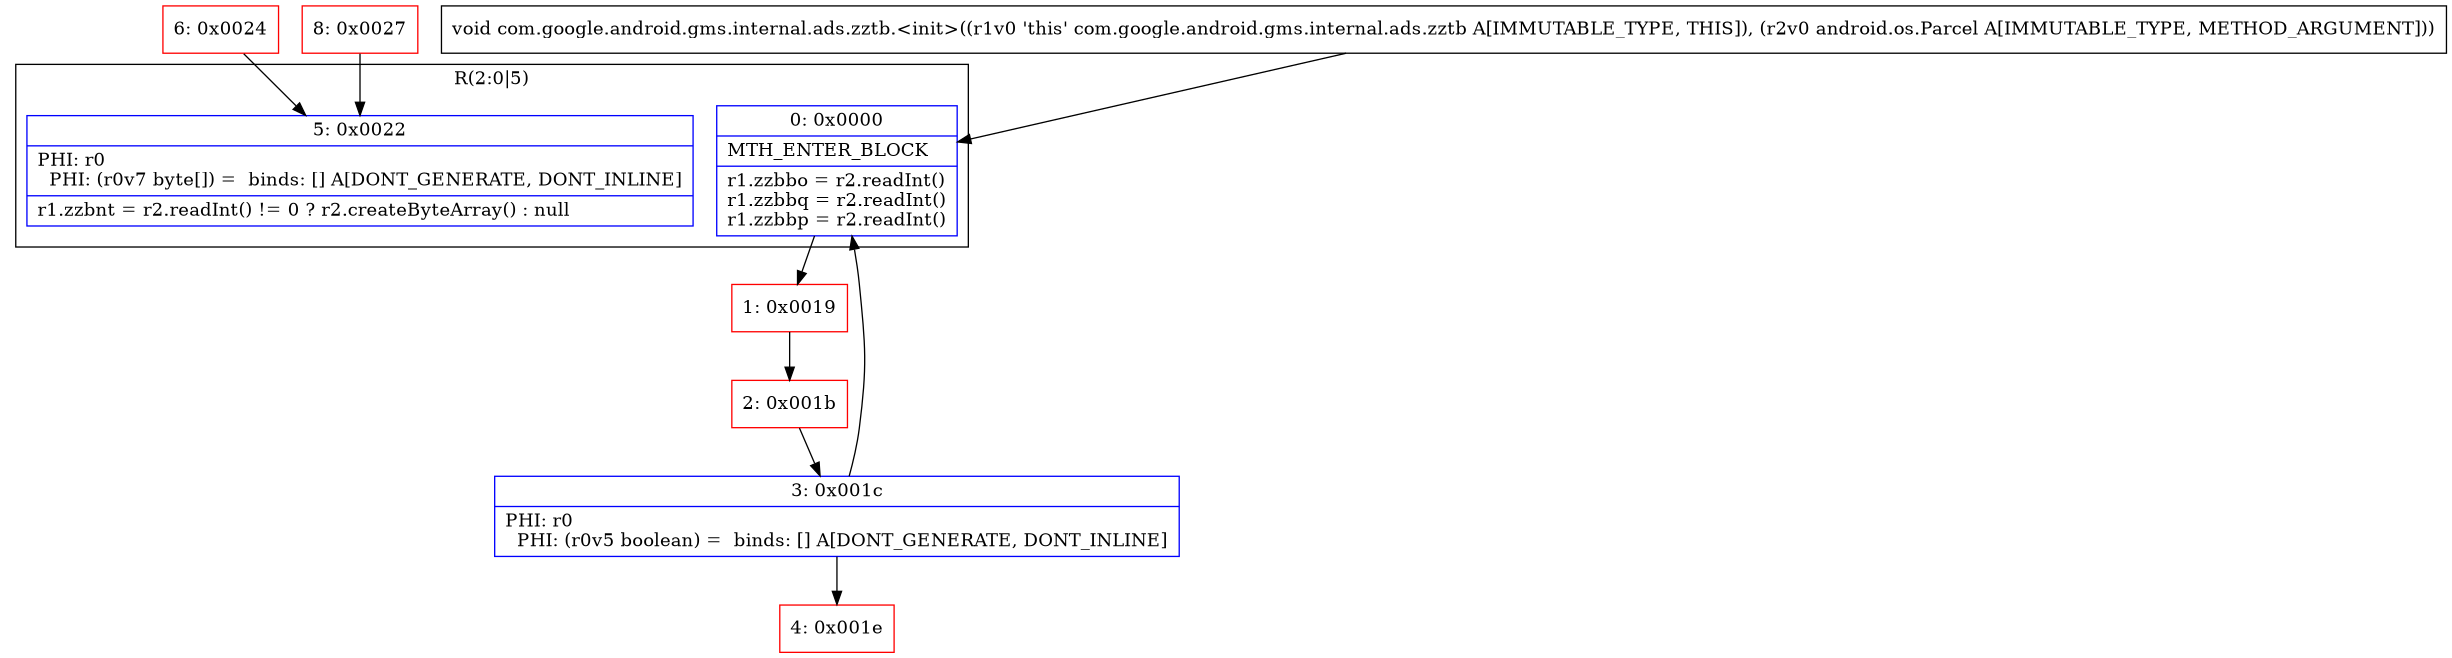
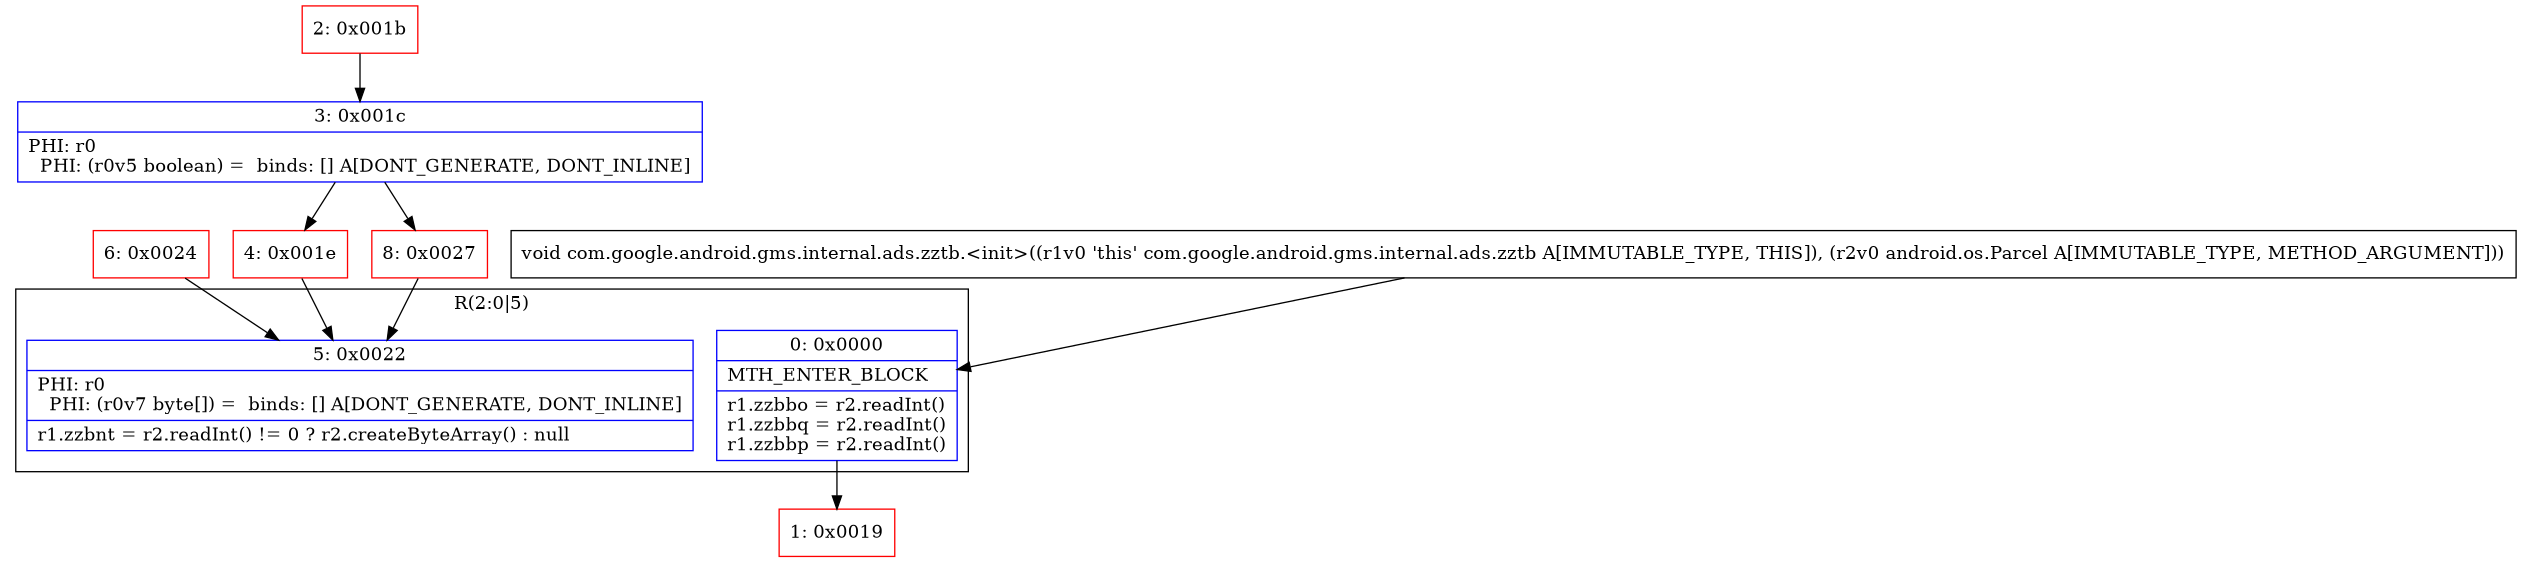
none -> (314, 303)
(790, 350) -> none
(865, 363) -> (396, 200)
